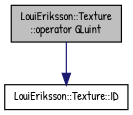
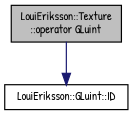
(66, 97) -> (66, 97)
